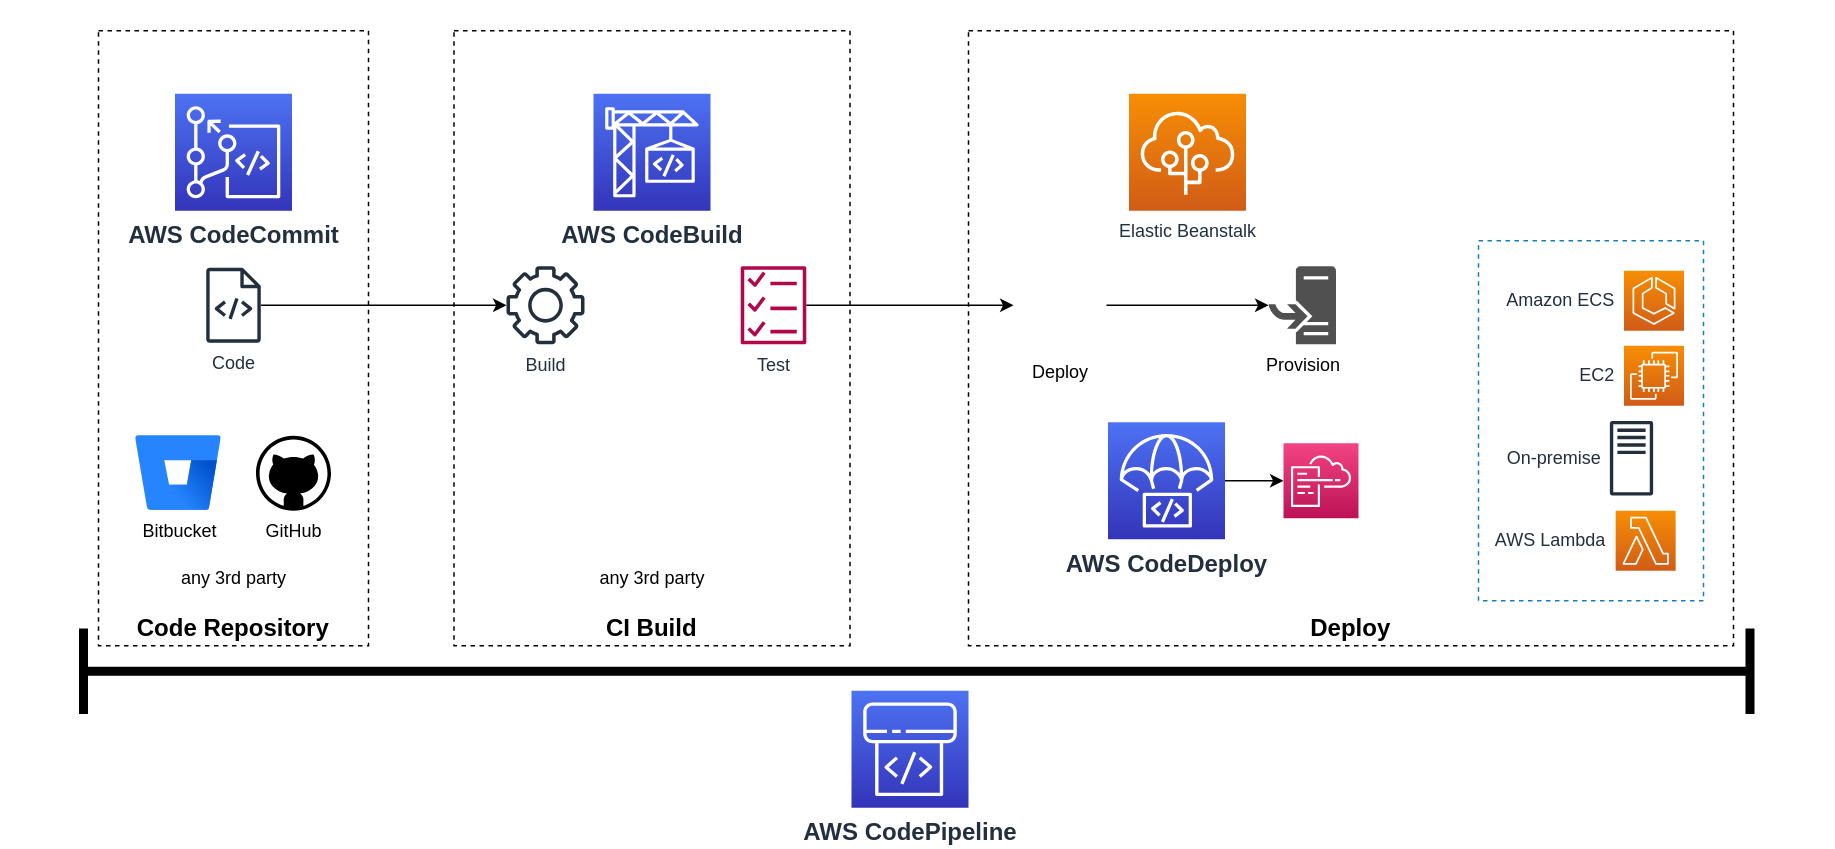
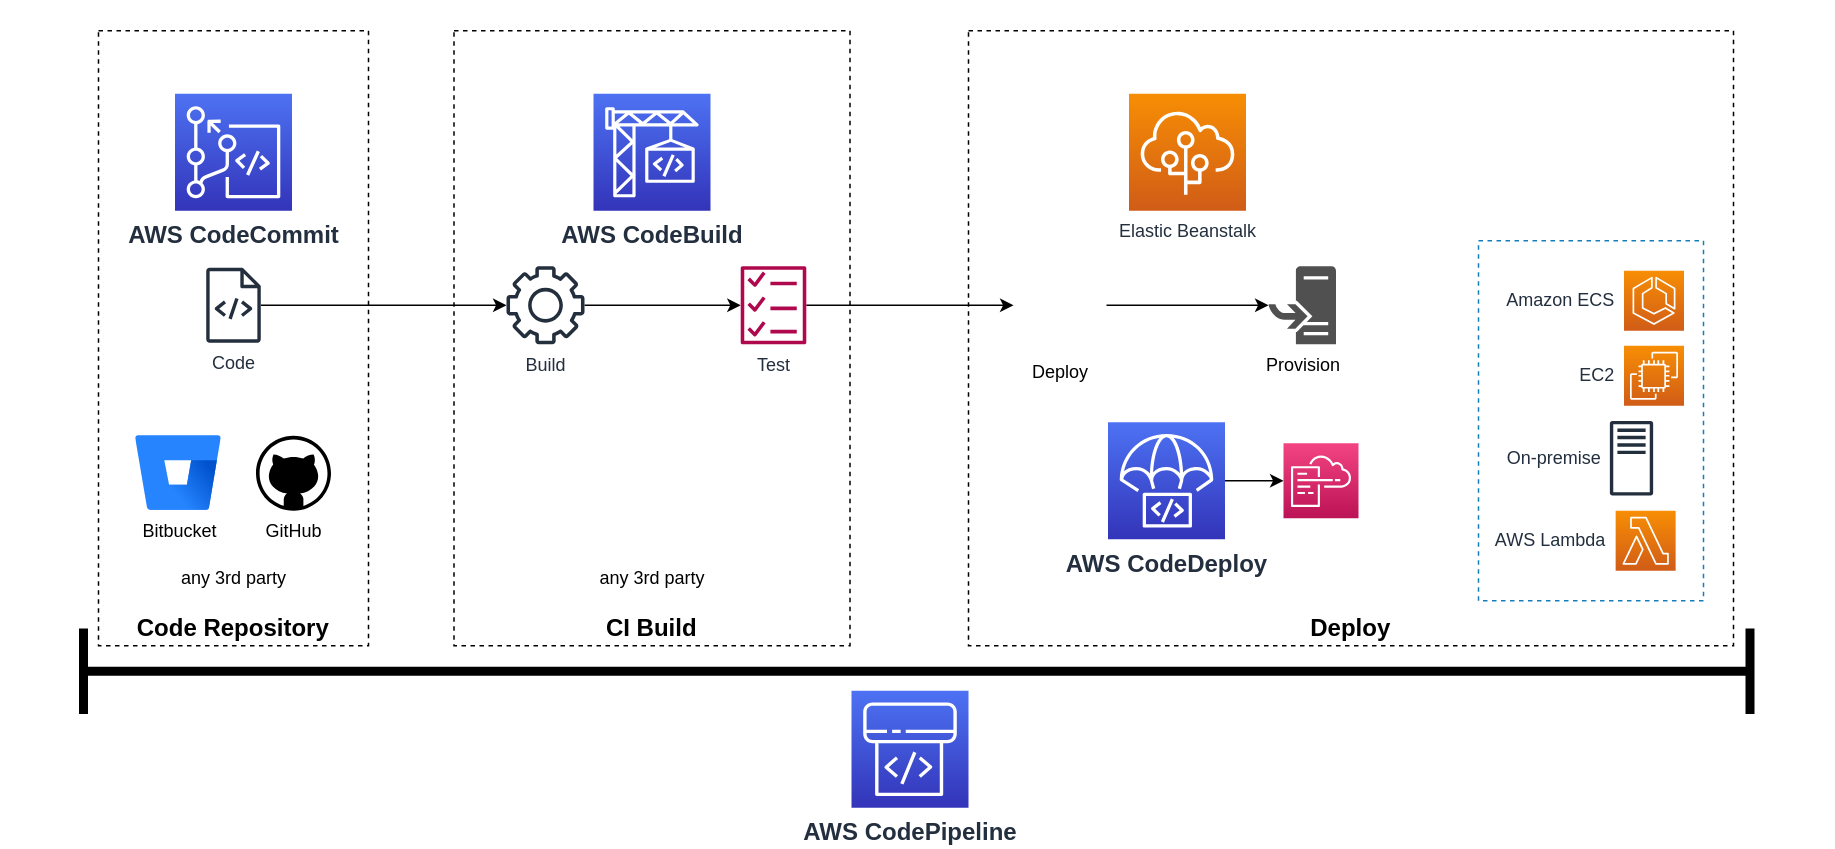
none -> (658, 305)
